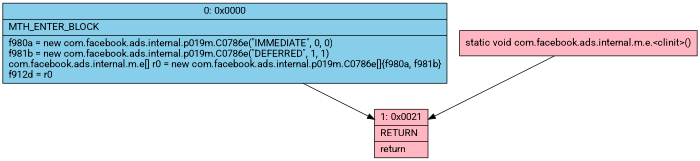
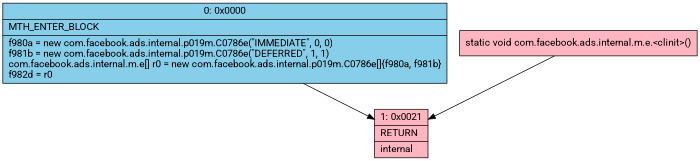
(31, 75) -> (31, 75)
(393, 149) -> (397, 149)
